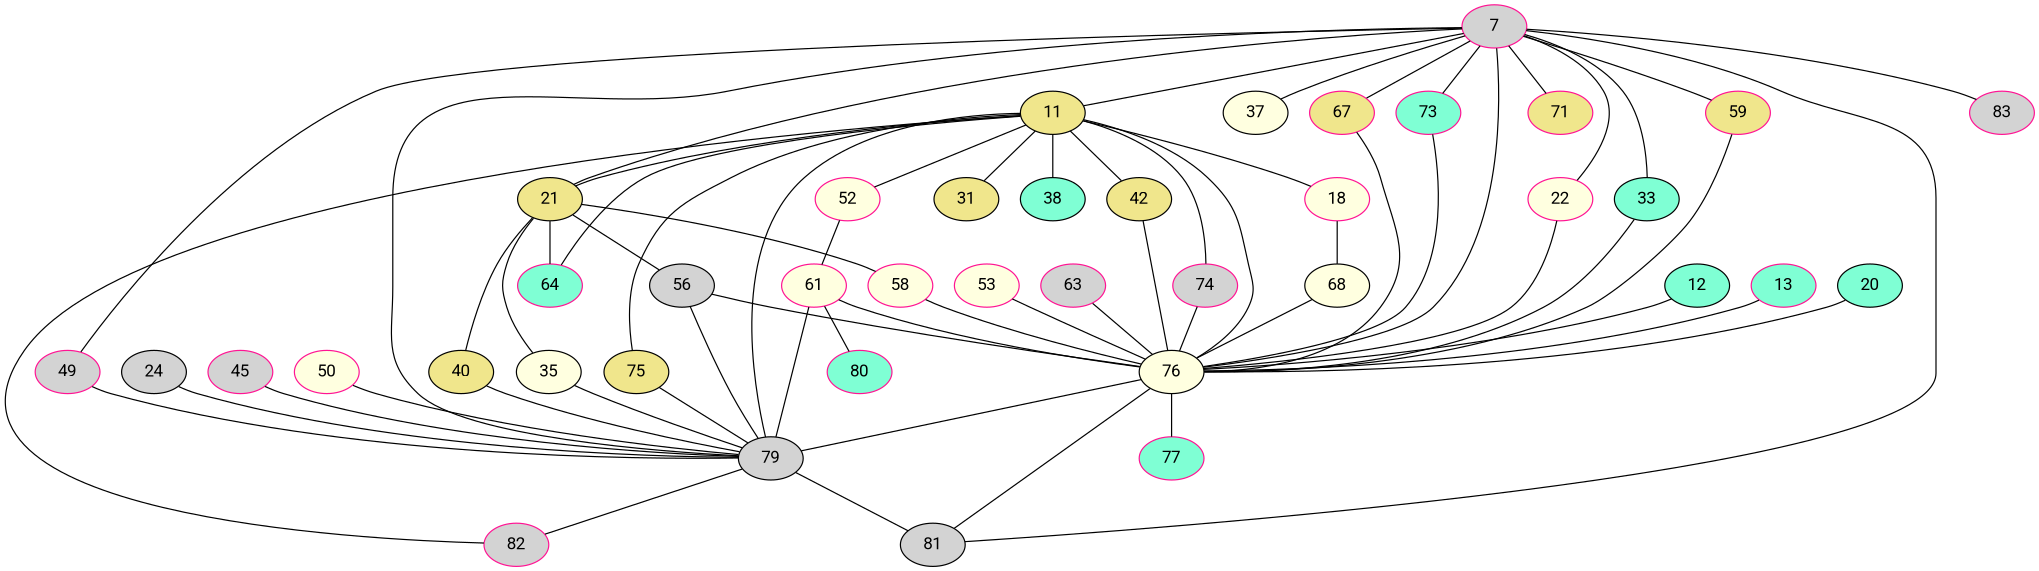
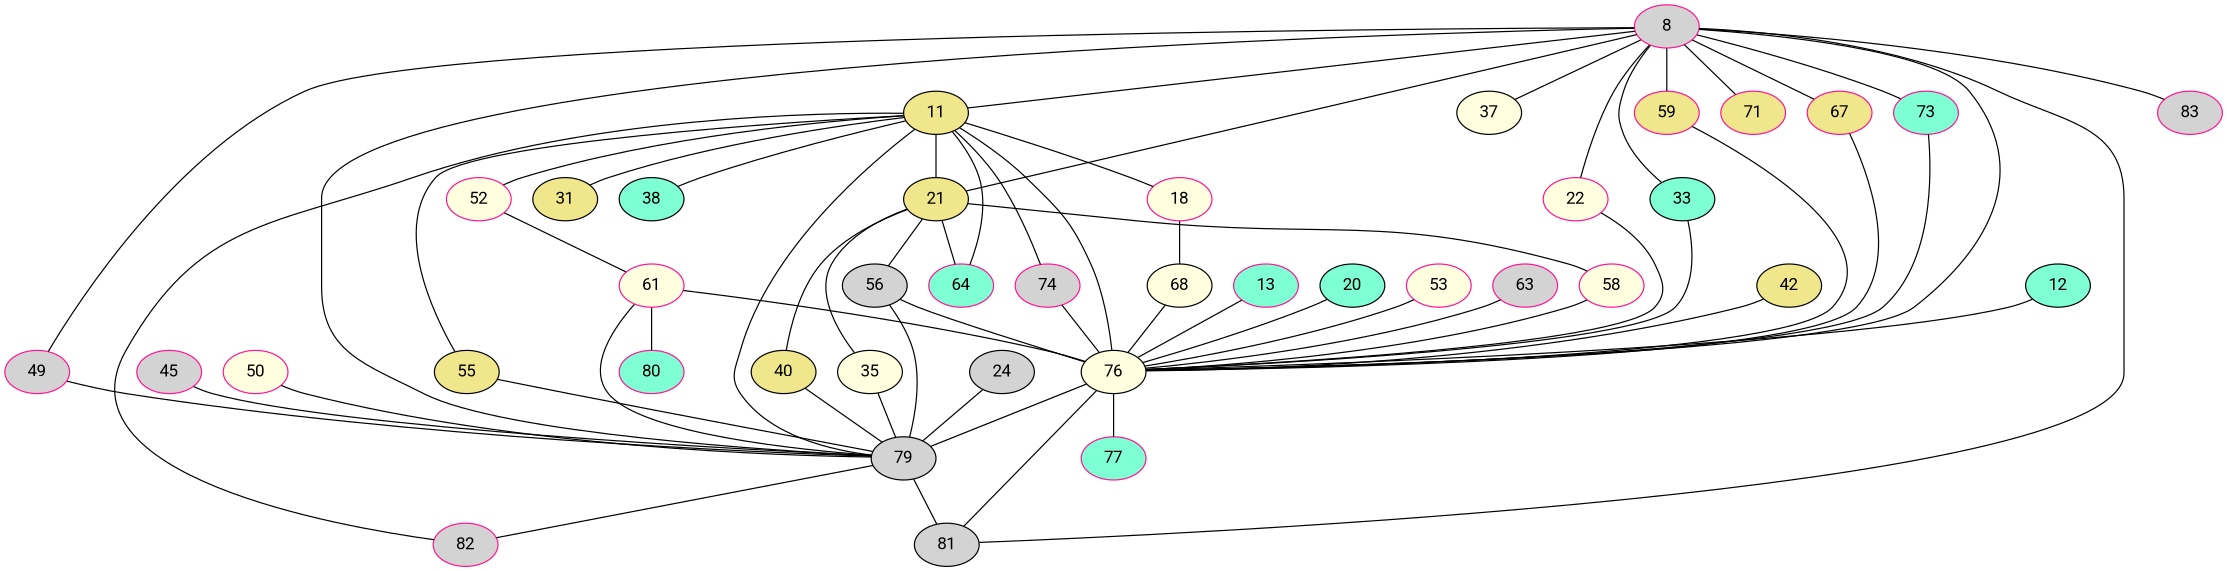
(1494, 26) -> (1667, 26)
(1096, 156) -> none
(636, 372) -> (467, 372)
